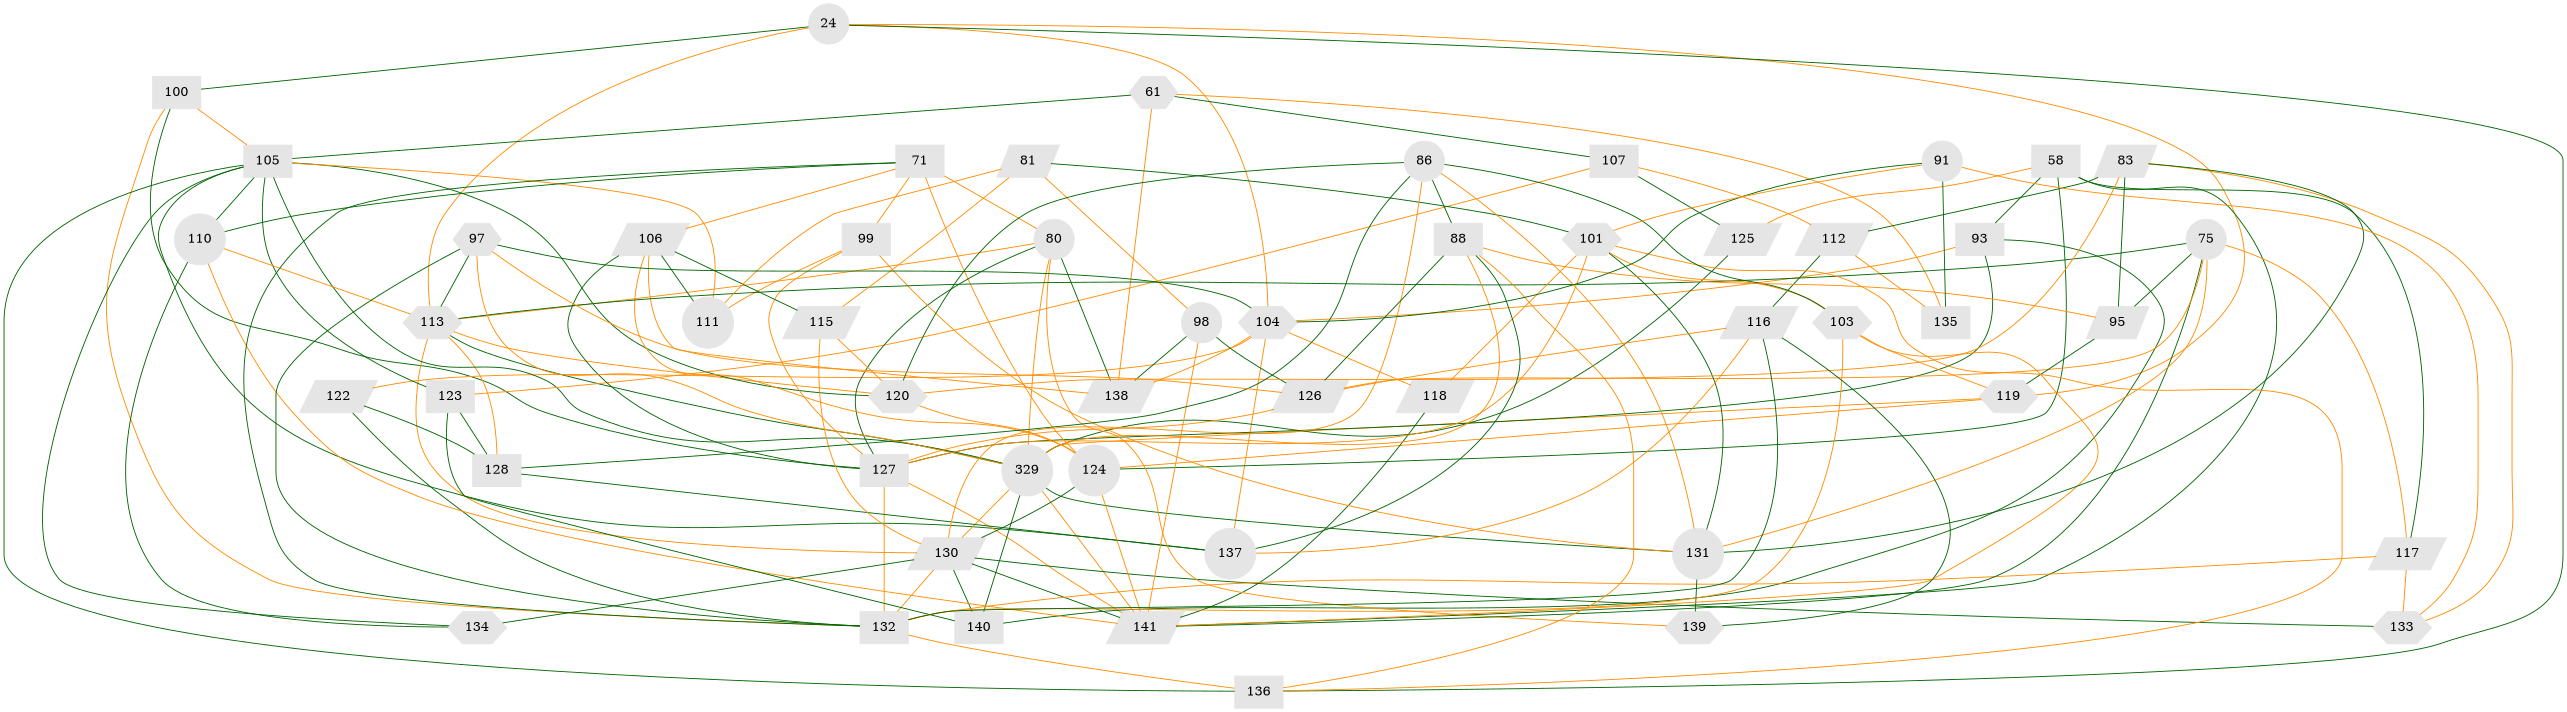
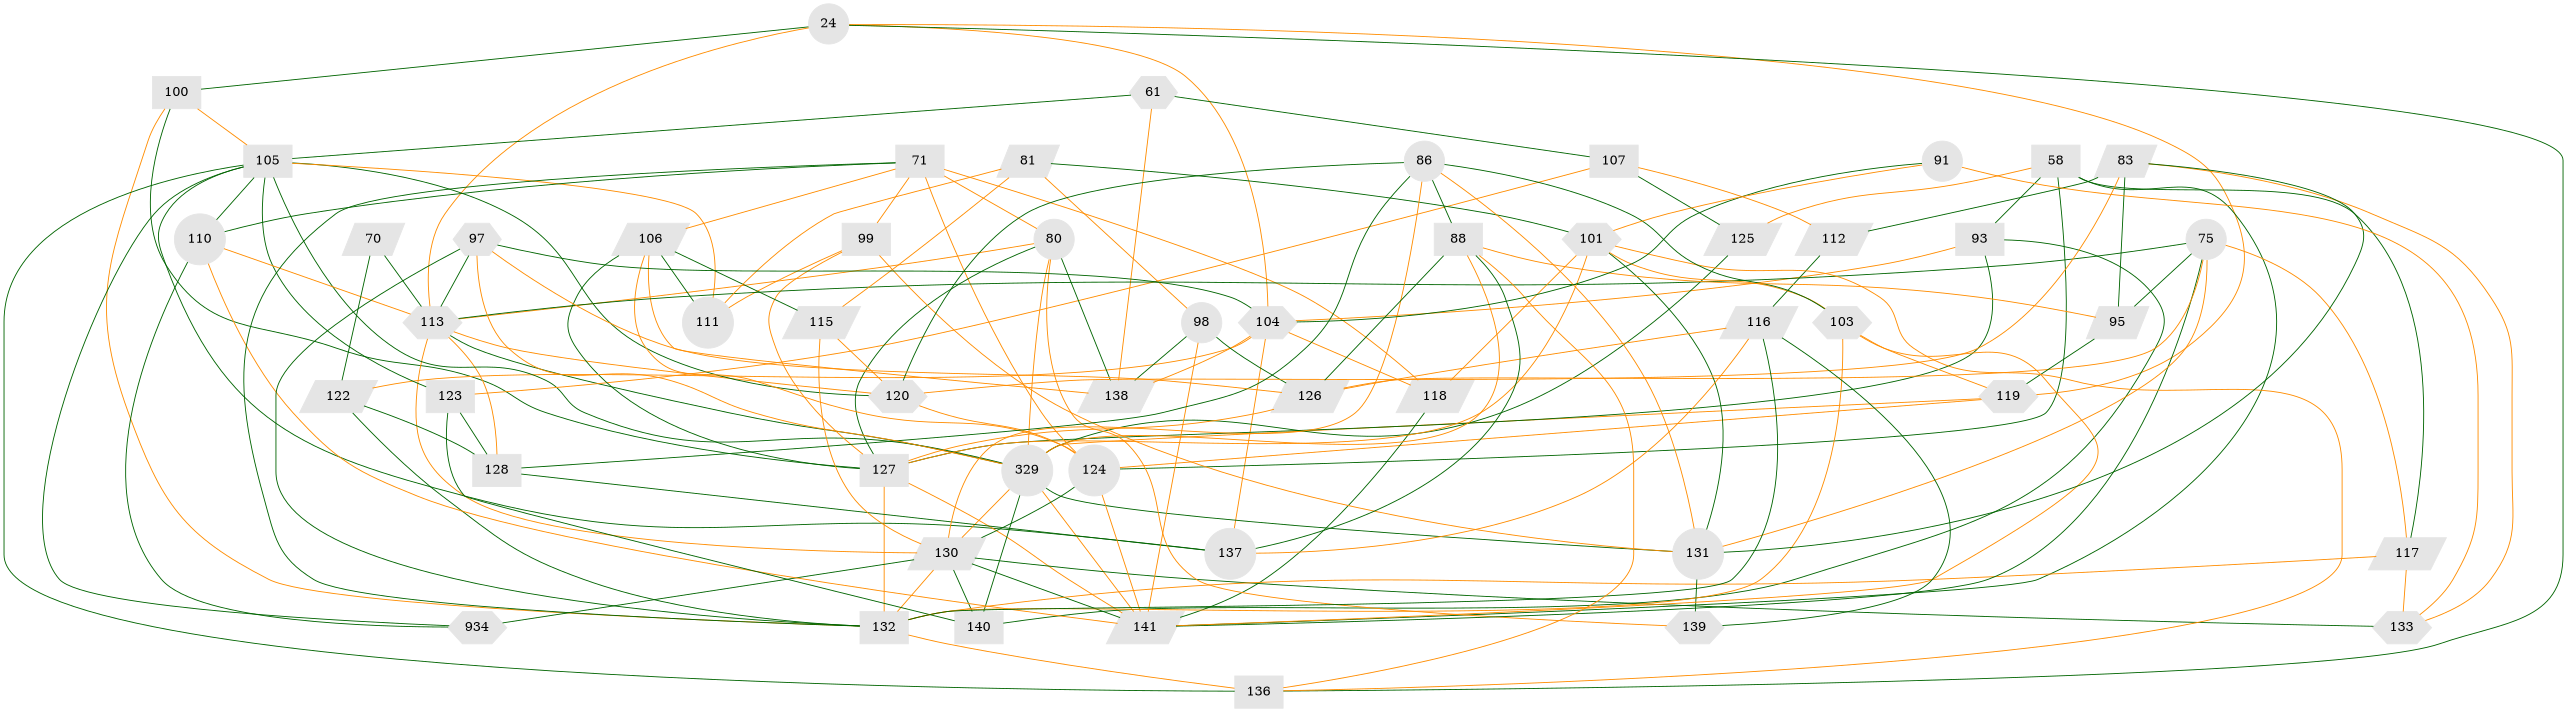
none -> (373, 239)
none -> (1193, 251)
(1946, 323) -> none
(477, 628) -> (477, 628)
